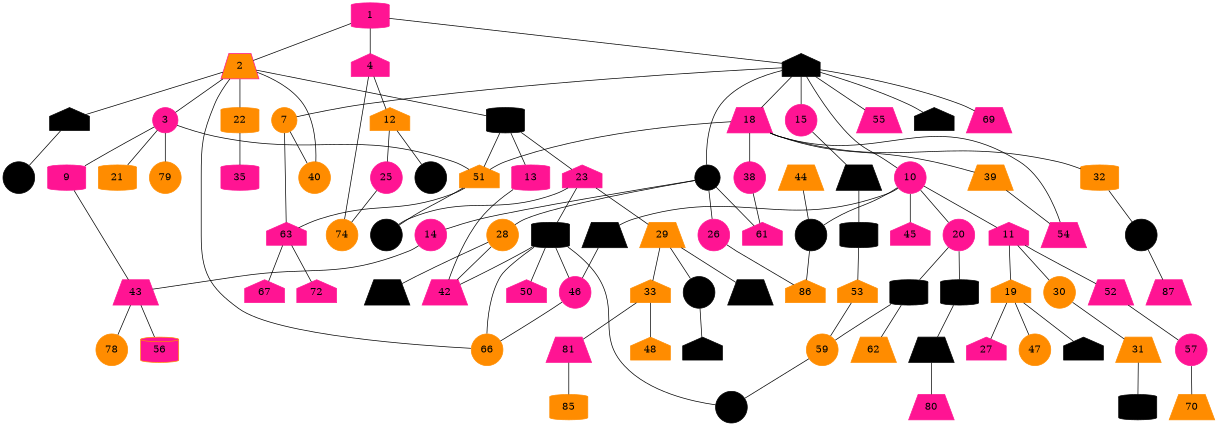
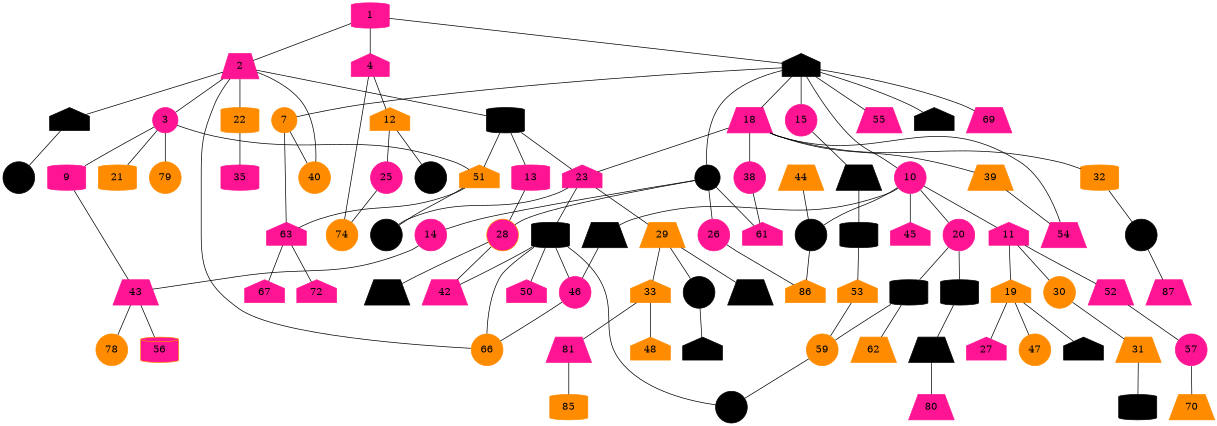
(240, 66) -> (240, 66)
(608, 136) -> (663, 150)
(473, 229) -> (521, 198)
(503, 235) -> (503, 235)
